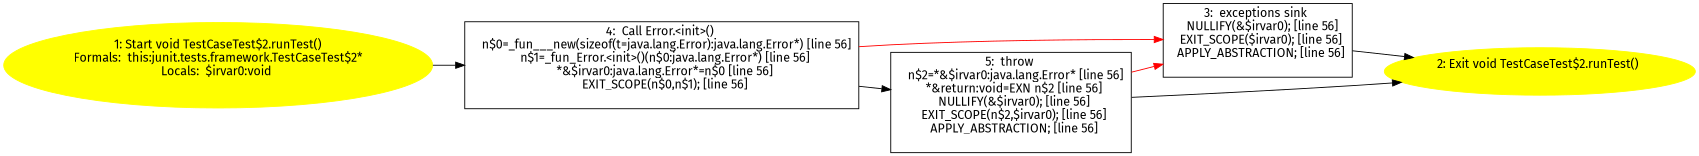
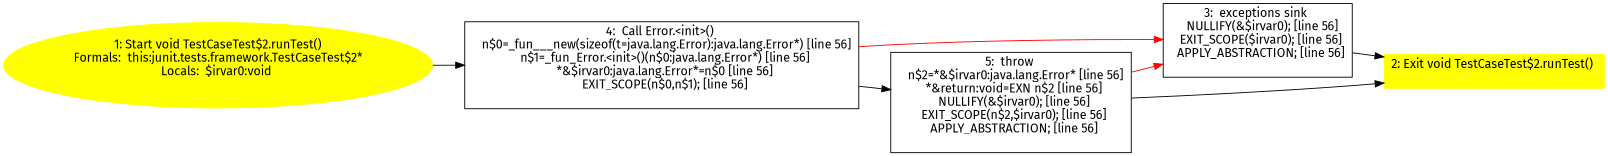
(1540, 71) -> (1494, 71)
